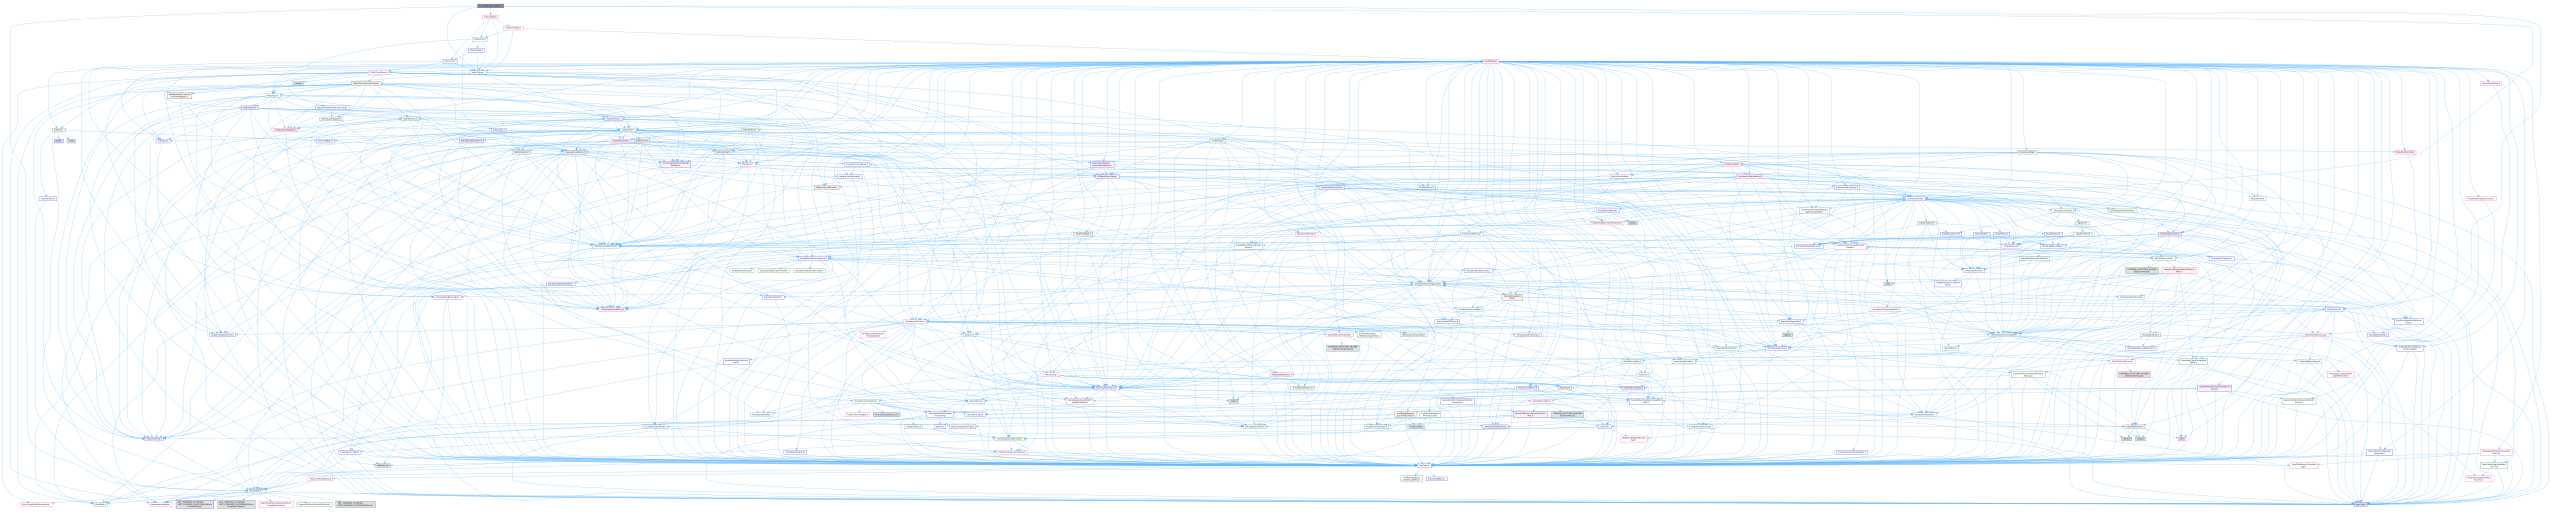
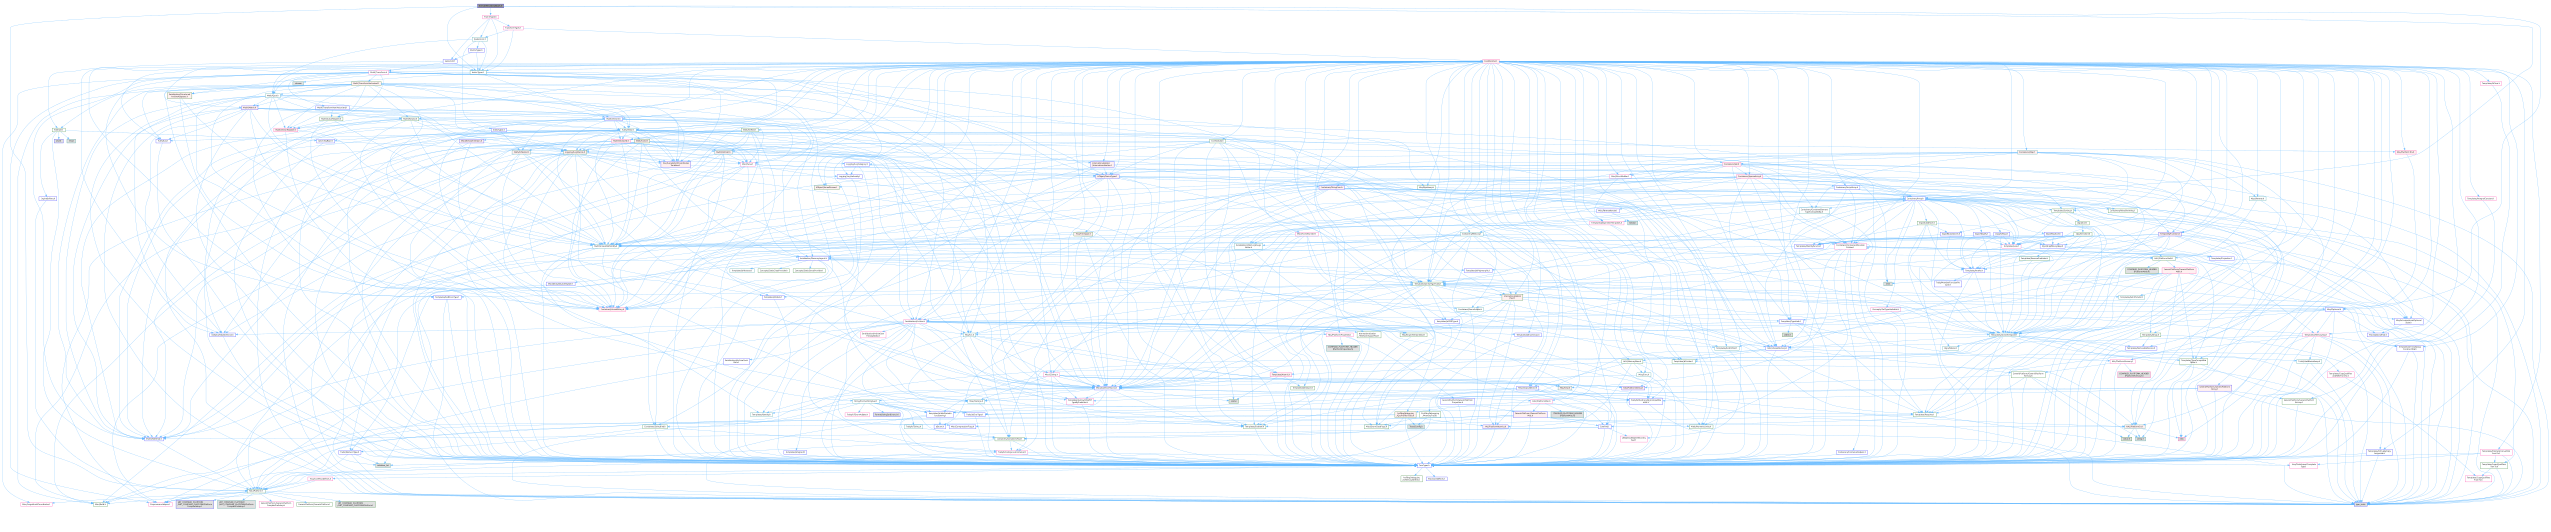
(585, 136) -> (611, 146)
(1474, 290) -> (1470, 290)
none -> (1285, 302)
